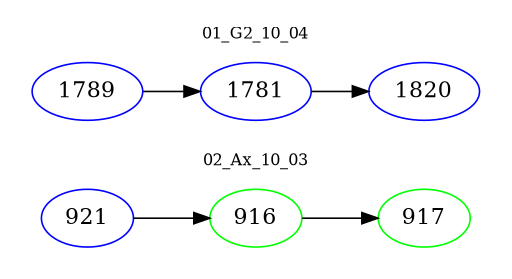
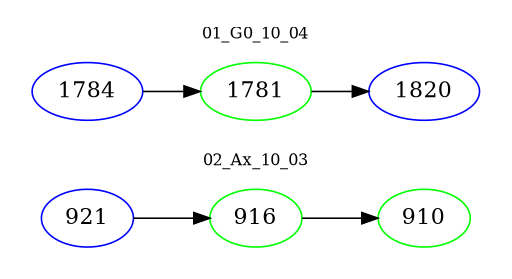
(256, 34) -> (256, 34)
(87, 91) -> (87, 91)
(256, 91) -> (256, 91)
(424, 218) -> (424, 218)
